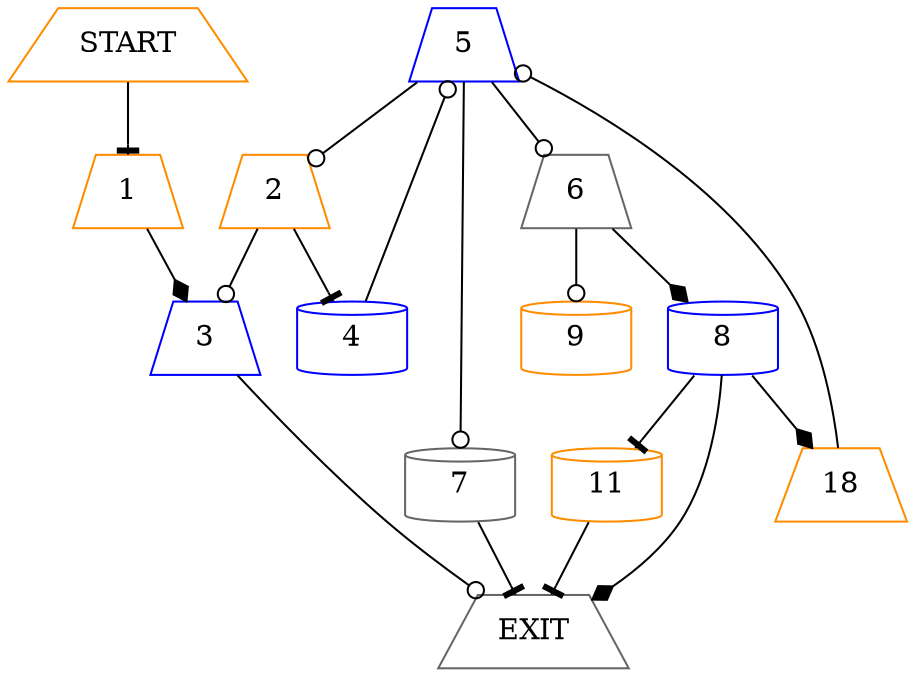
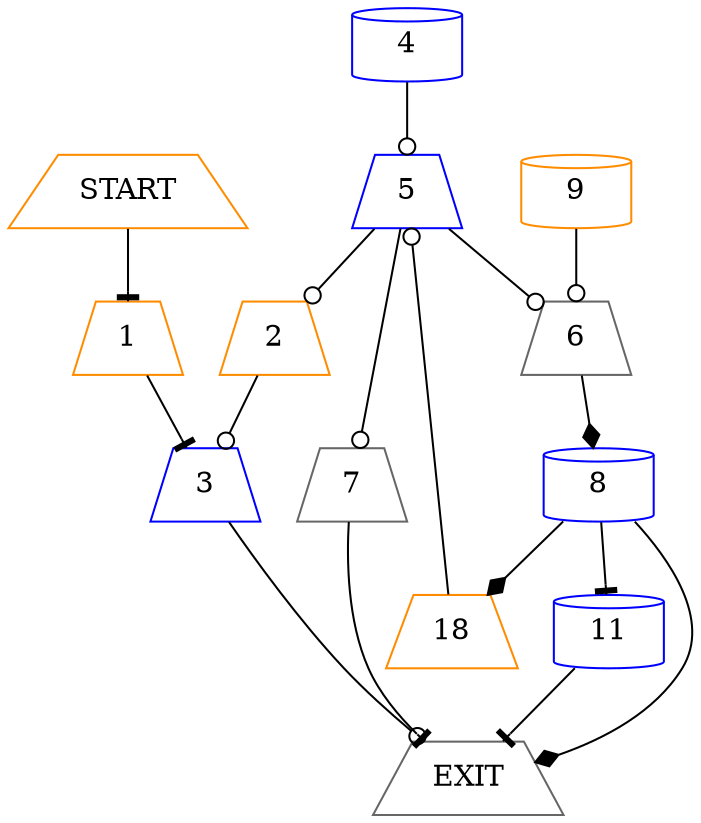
(161, 254) -> (164, 407)
(576, 257) -> (576, 257)
(311, 261) -> none
(460, 485) -> (352, 485)
(607, 485) -> (609, 632)
